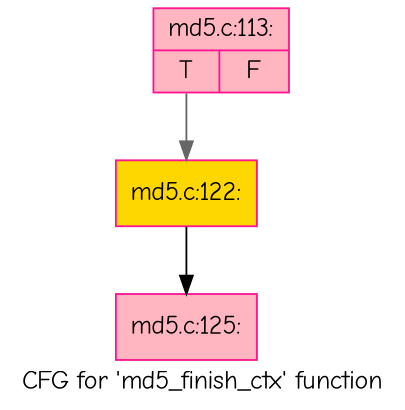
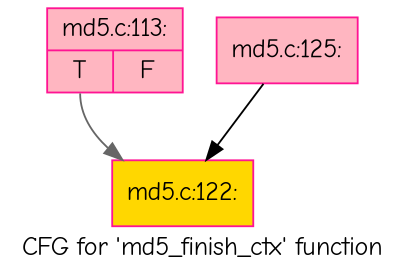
(186, 251) -> (240, 115)
